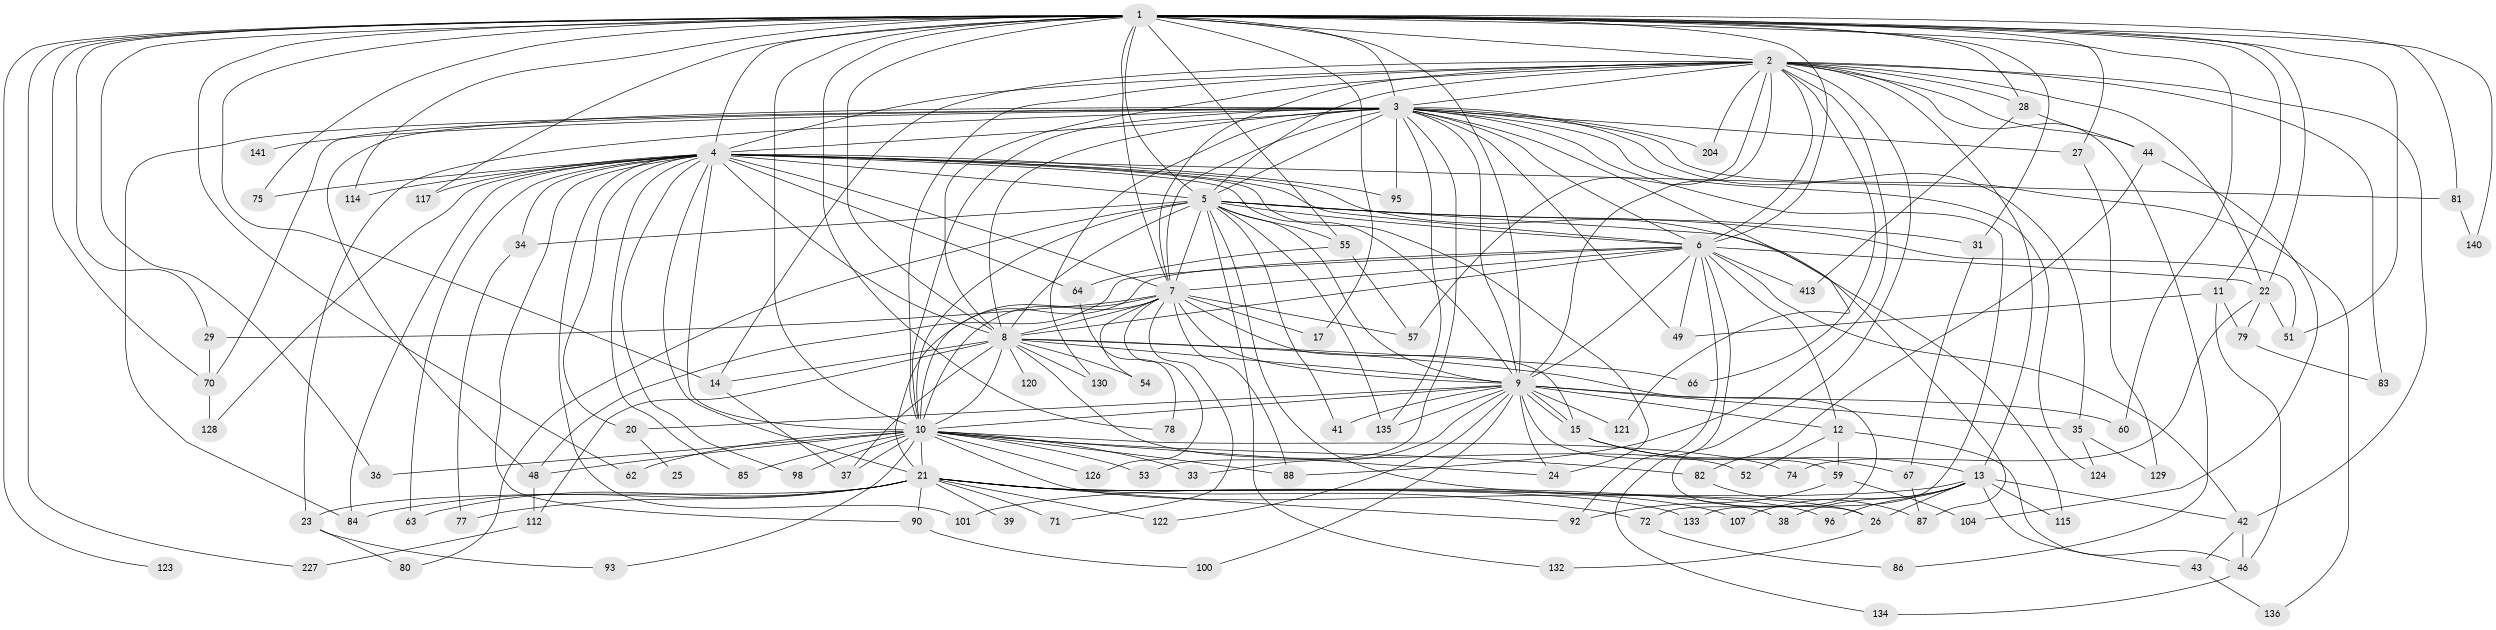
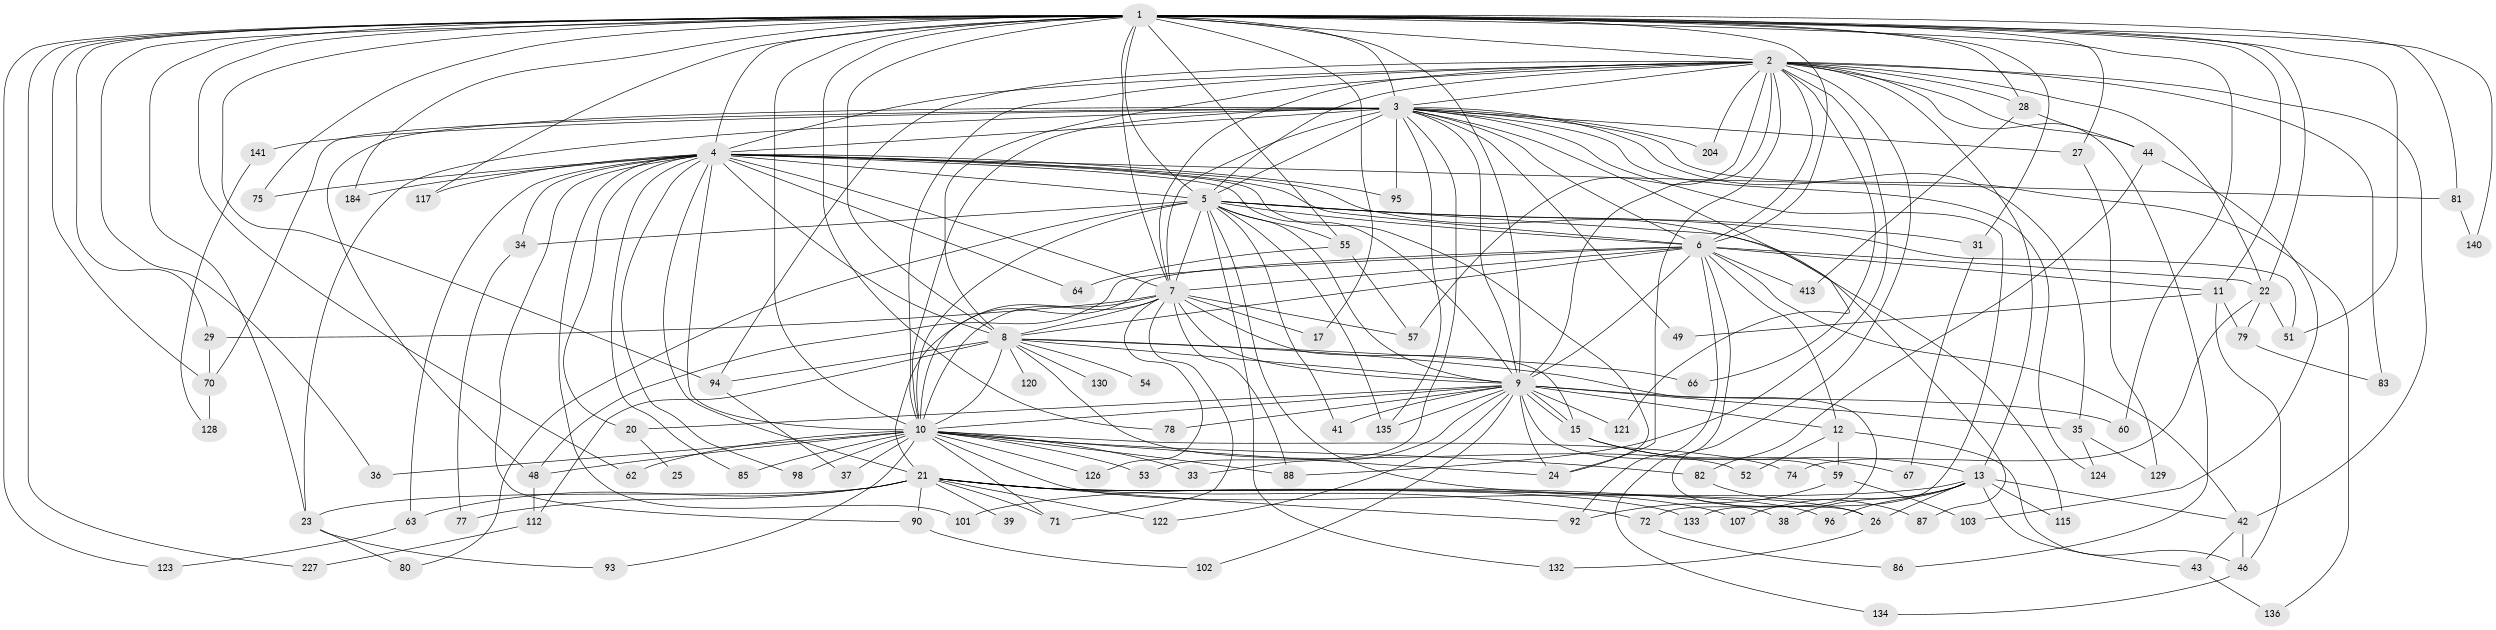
none -> (249, 43)
(1118, 141) -> none
(1179, 162) -> none
(353, 200) -> (353, 200)
(426, 224) -> (191, 302)
(1092, 255) -> none
none -> (1659, 277)
(1688, 292) -> (1959, 269)
(1102, 331) -> none
(1130, 359) -> (1344, 407)
(715, 384) -> (715, 384)
(908, 410) -> none
(922, 453) -> (988, 476)
(1915, 499) -> none
(353, 522) -> none
(1968, 522) -> (1968, 522)
none -> (290, 551)
(1204, 569) -> (1204, 569)
